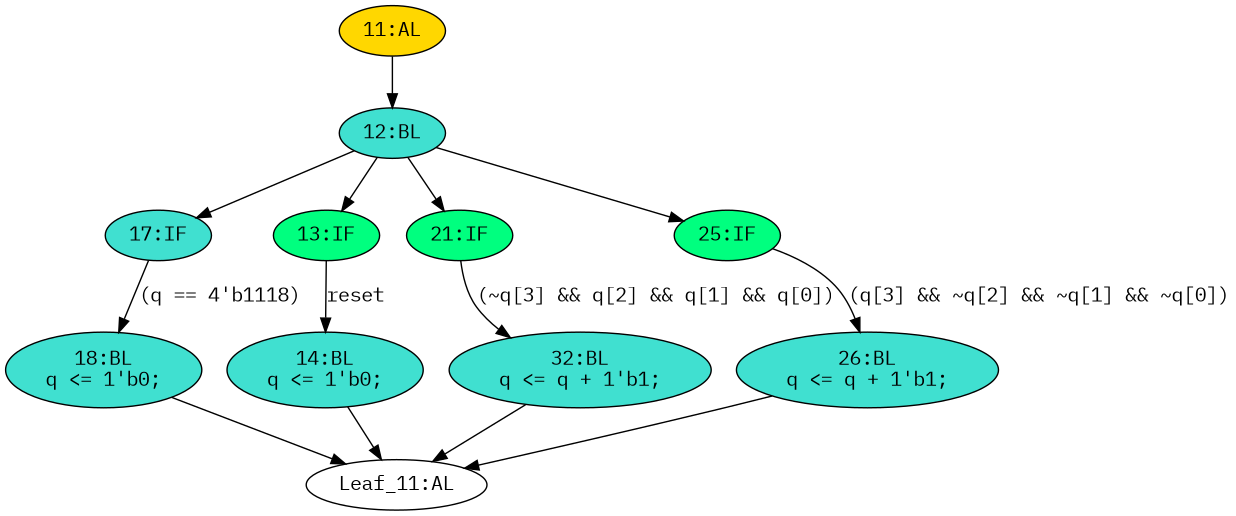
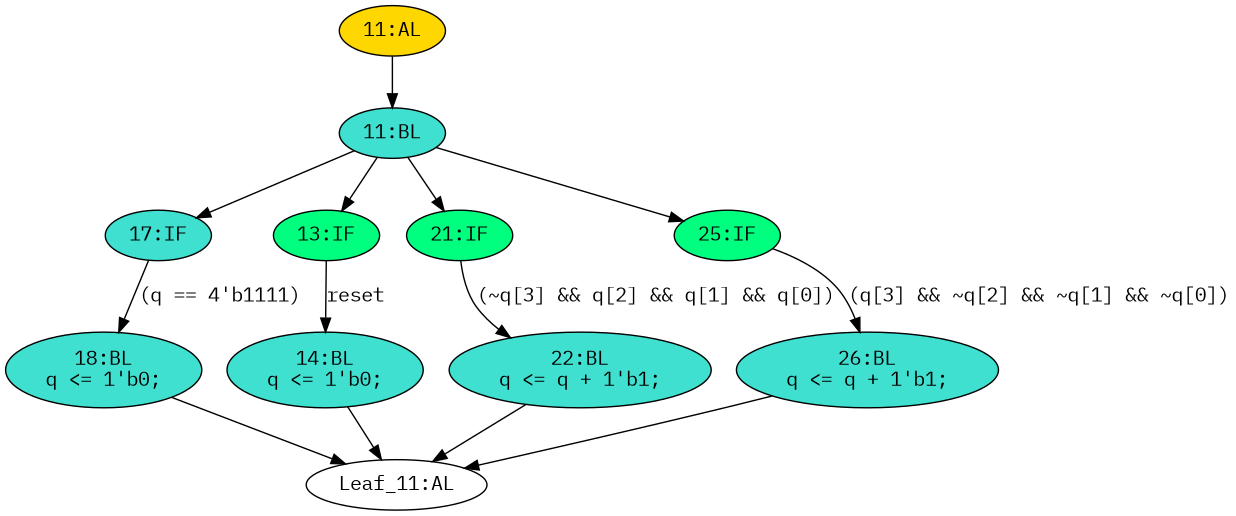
(392, 133) -> (392, 133)
(220, 296) -> (220, 296)
(580, 370) -> (580, 370)
